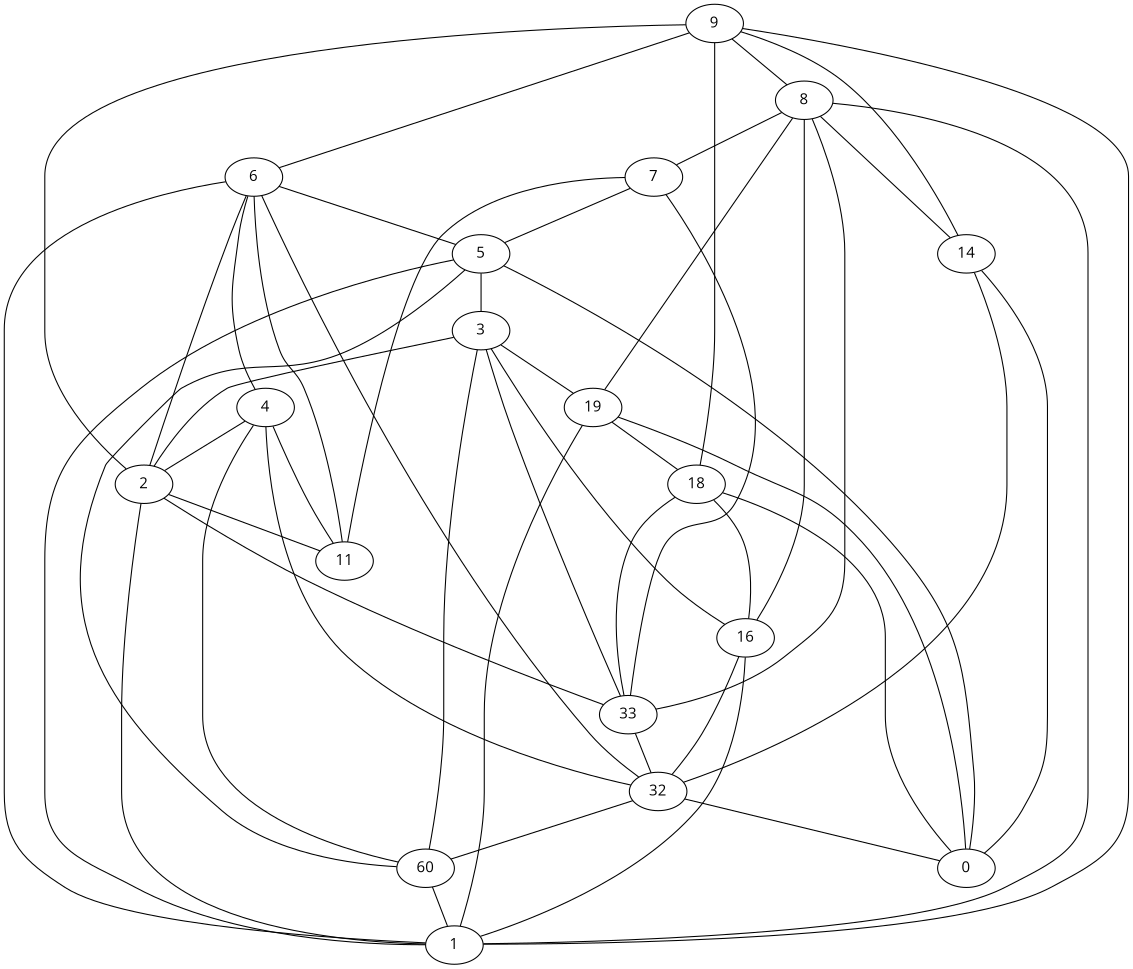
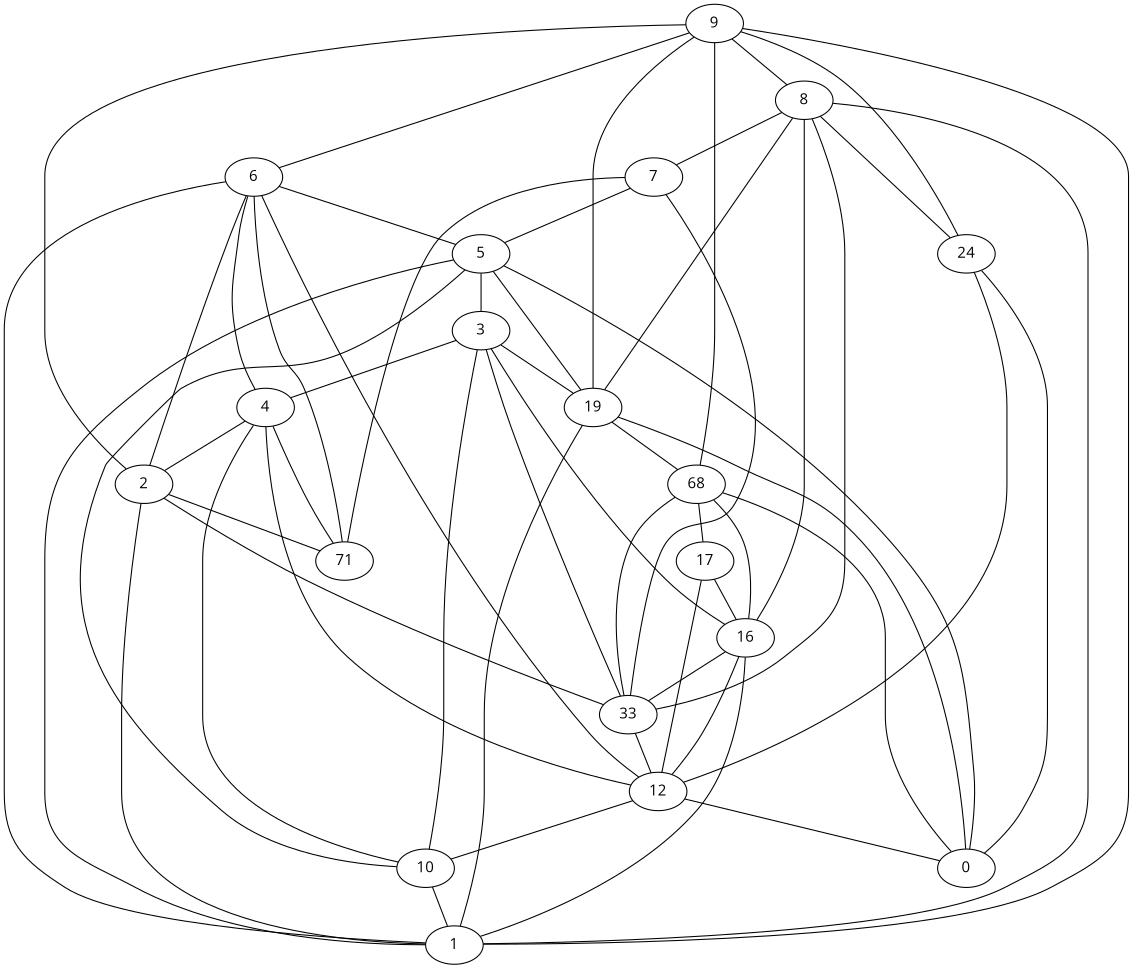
none -> (593, 193)
(966, 254) -> (966, 254)
none -> (537, 331)
(279, 375) -> (373, 369)
(697, 484) -> (697, 484)
(345, 561) -> (345, 561)
none -> (705, 561)
none -> (689, 675)
(658, 791) -> (658, 791)
(426, 868) -> (426, 868)
